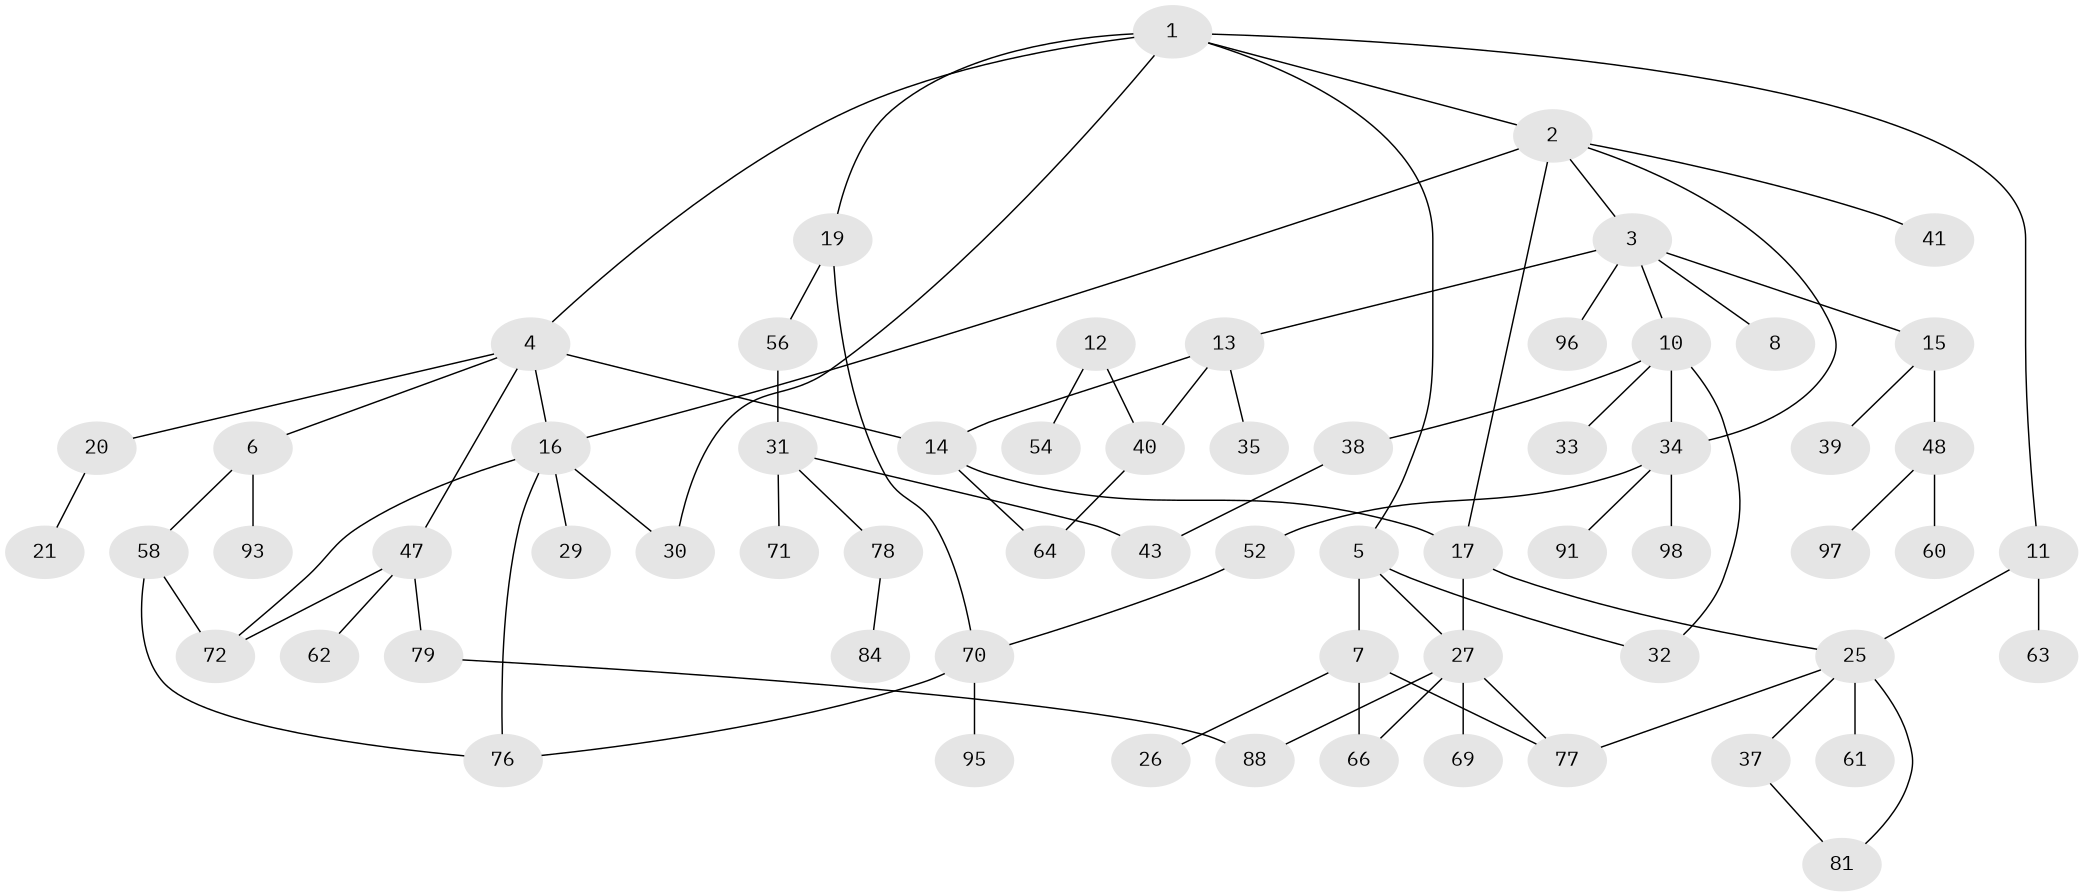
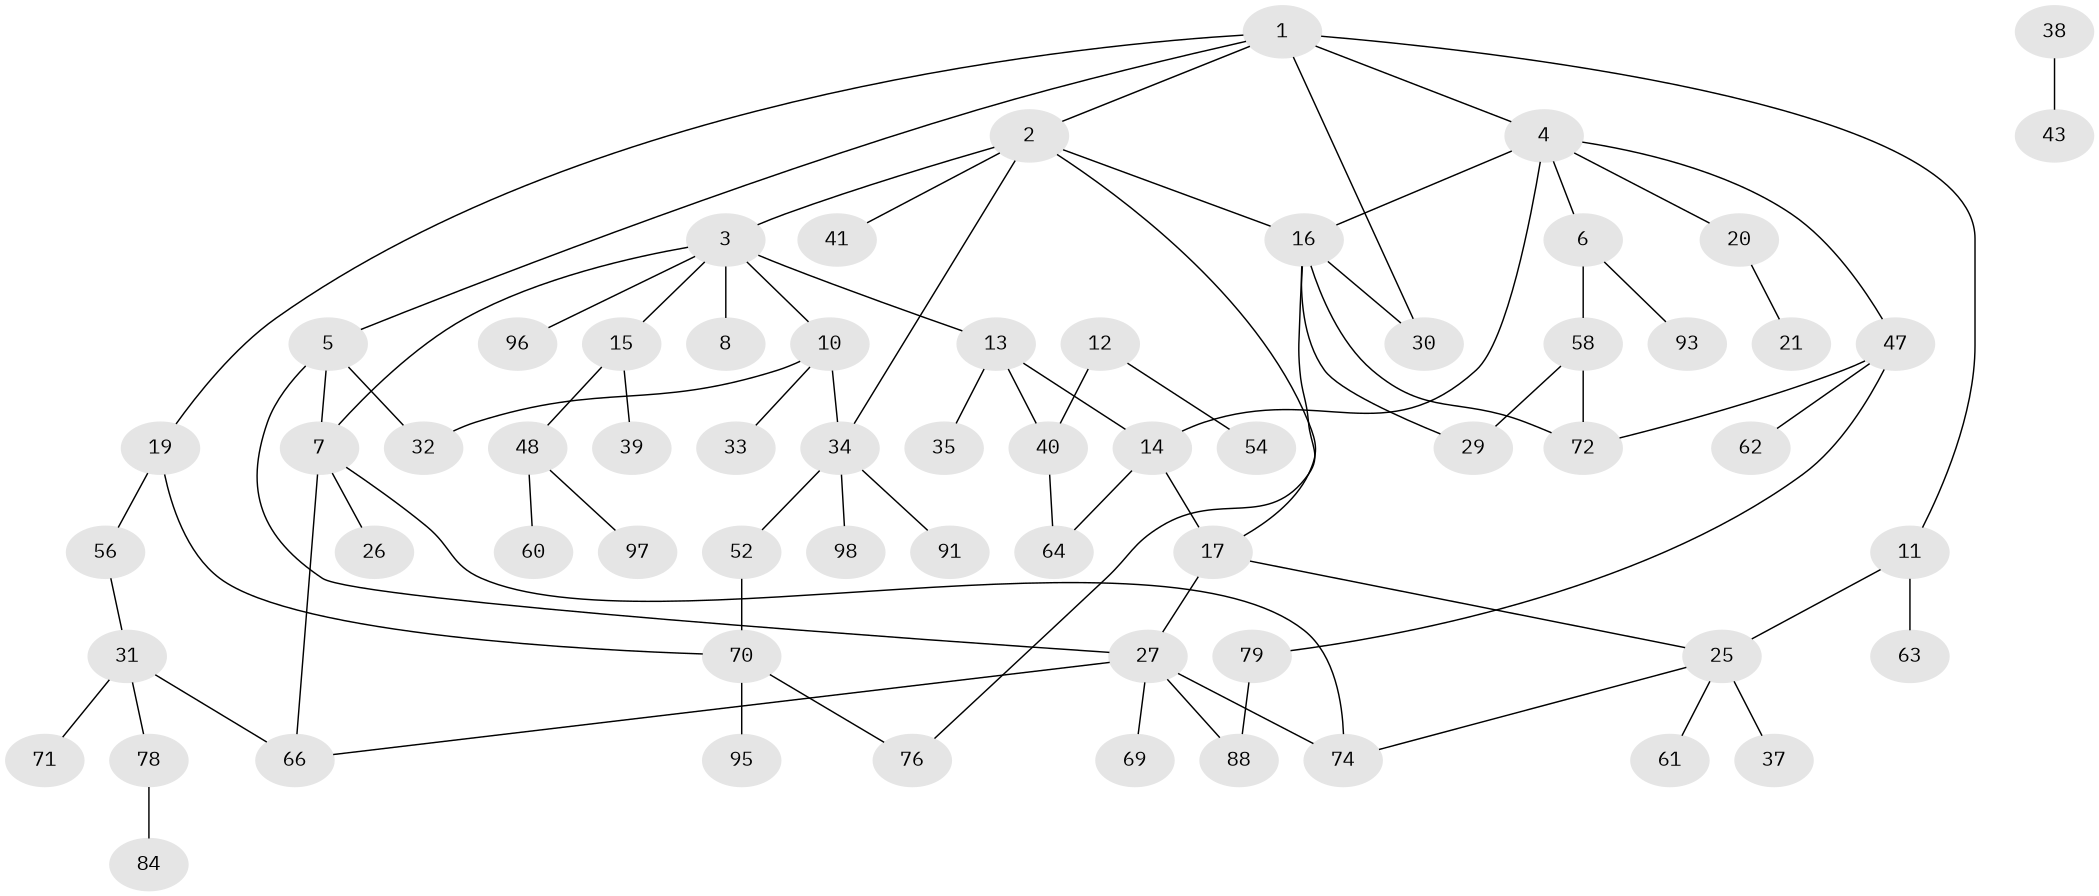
none -> (496, 303)
(1517, 404) -> none
(968, 495) -> (211, 708)
(256, 723) -> (1528, 396)
(1567, 761) -> (1343, 761)
(1842, 865) -> none
